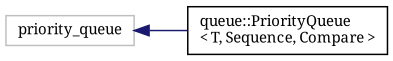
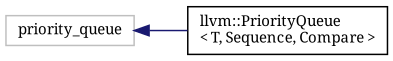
(288, 31) -> (288, 31)
